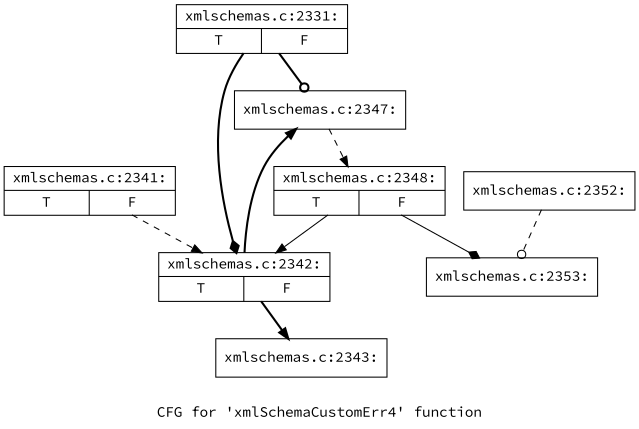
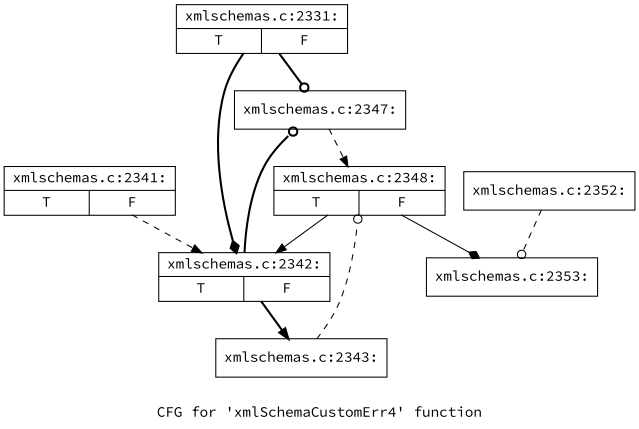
(255, 190) -> (255, 190)
none -> (346, 284)
